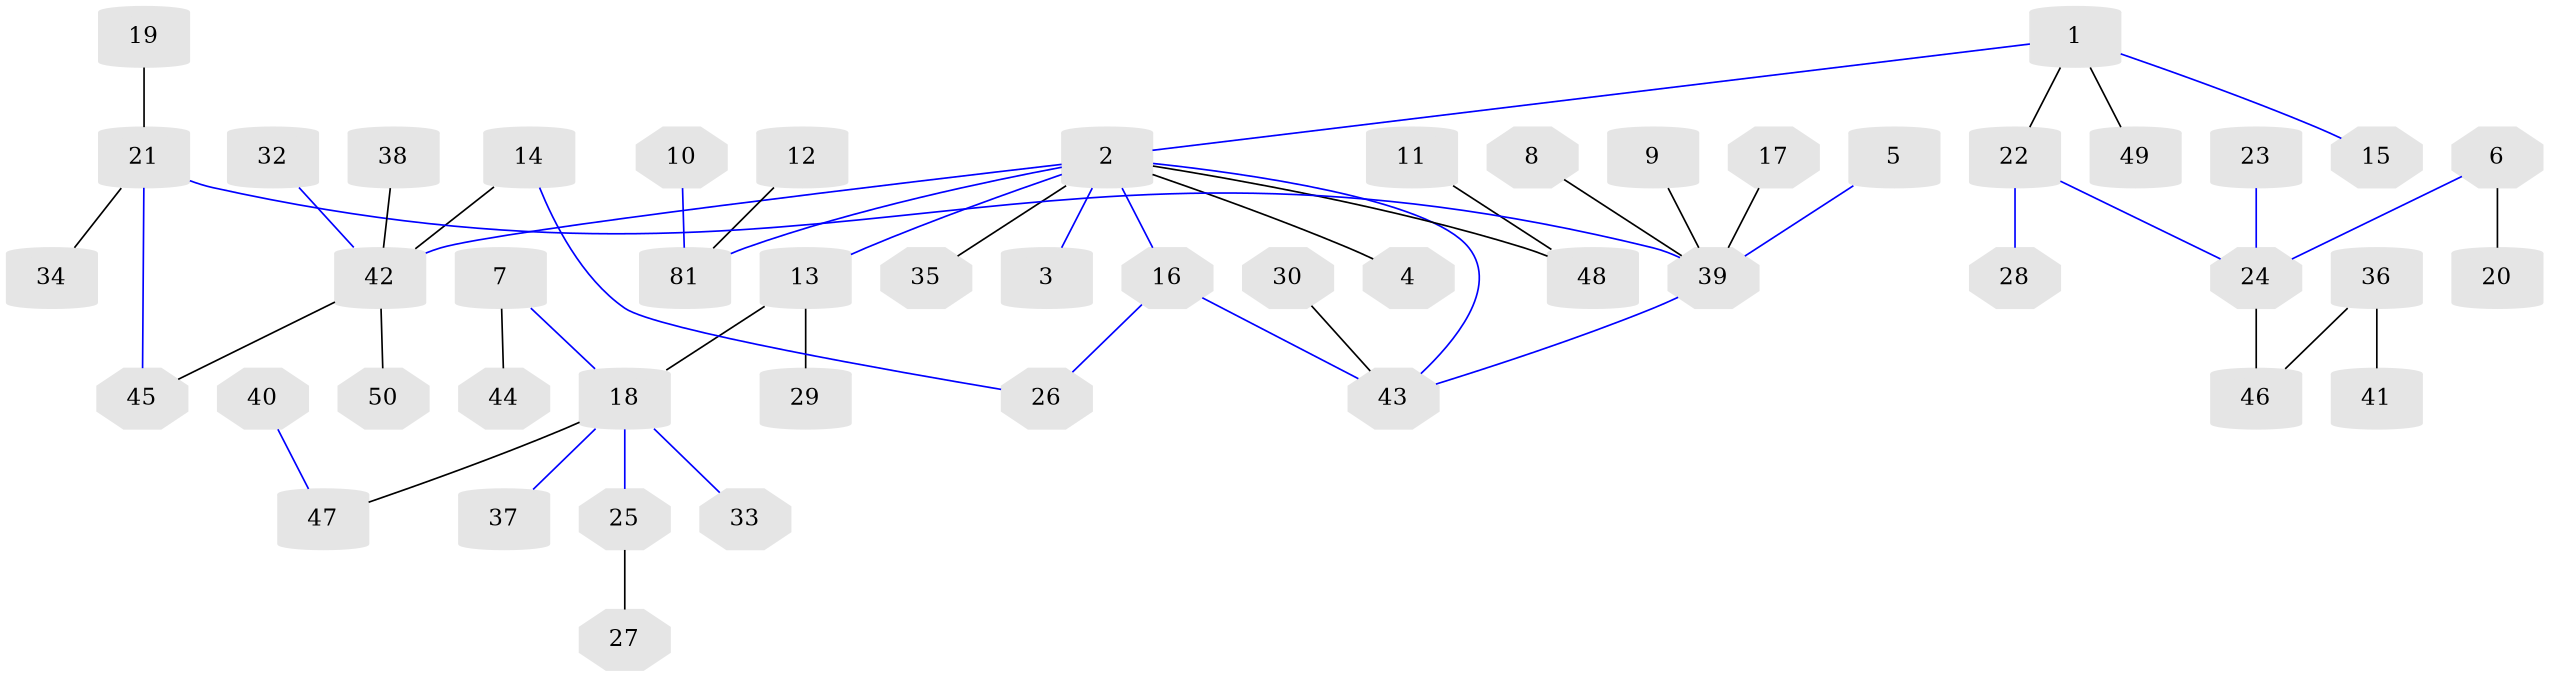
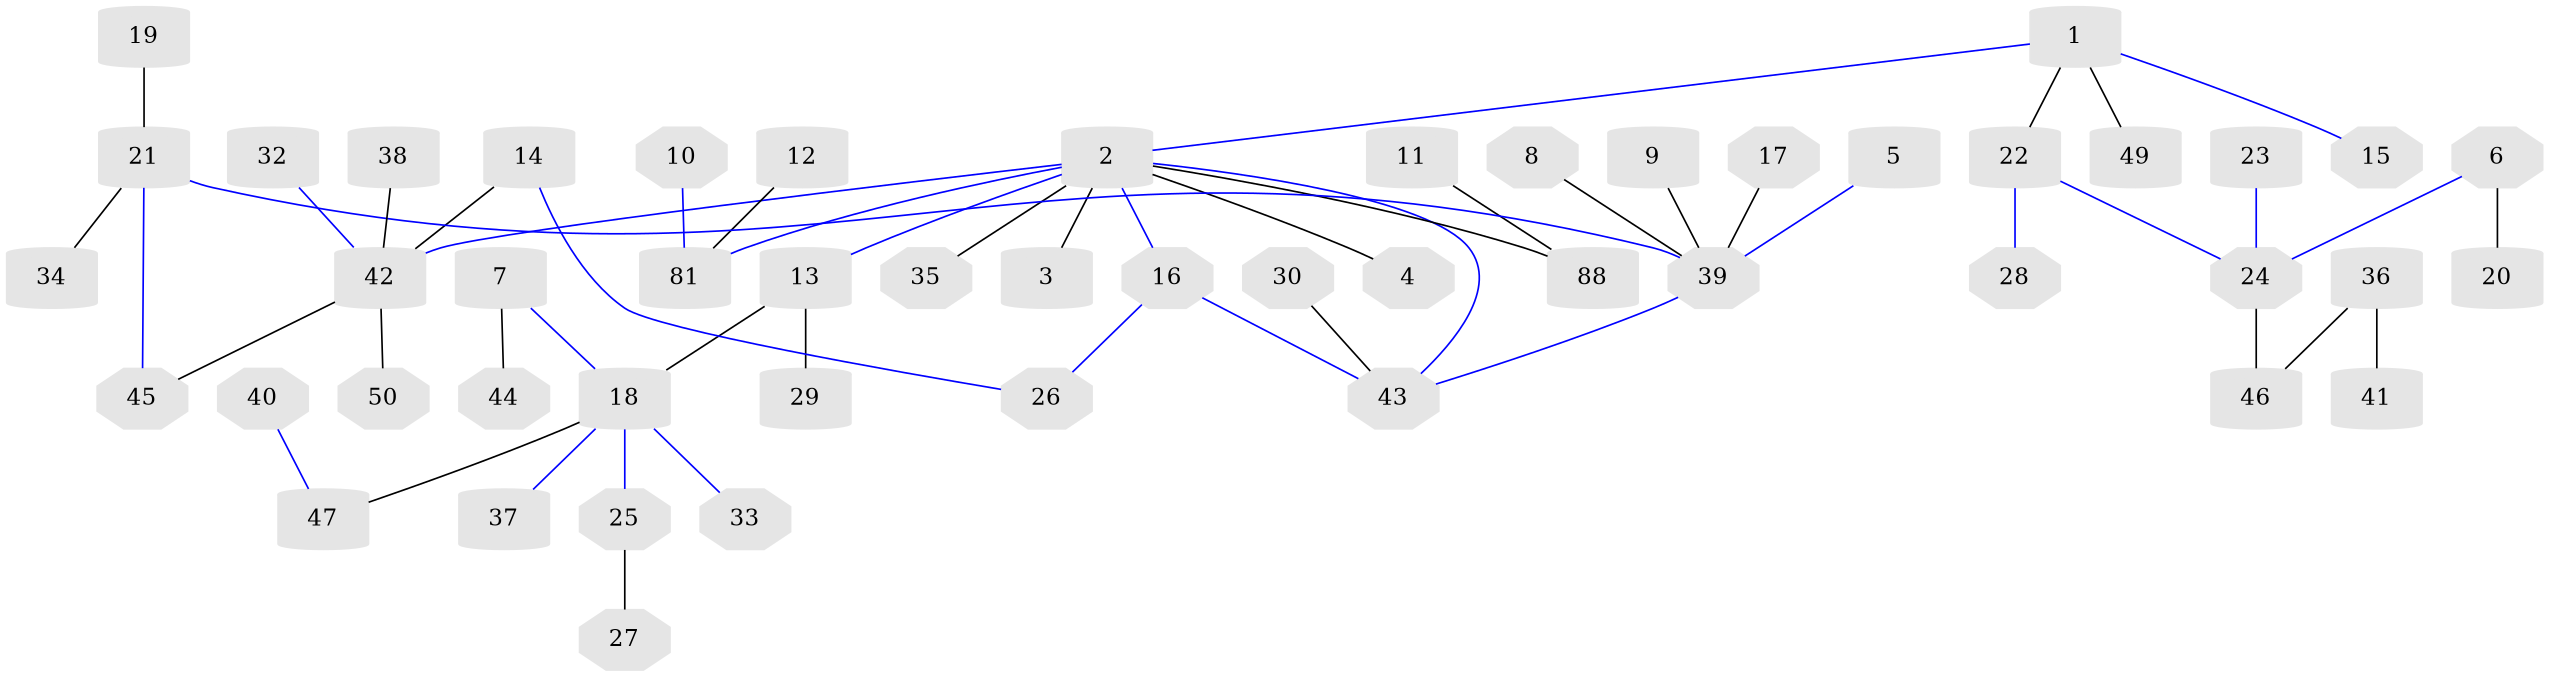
(1077, 218) -> (1077, 218)
(1593, 278) -> (1593, 278)
